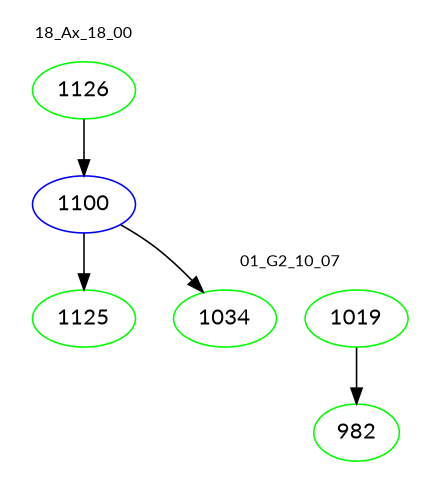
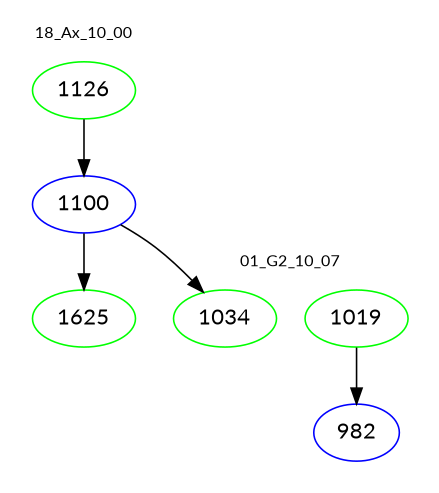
(84, 34) -> (84, 34)
(84, 319) -> (84, 319)
(357, 433) -> (357, 433)
